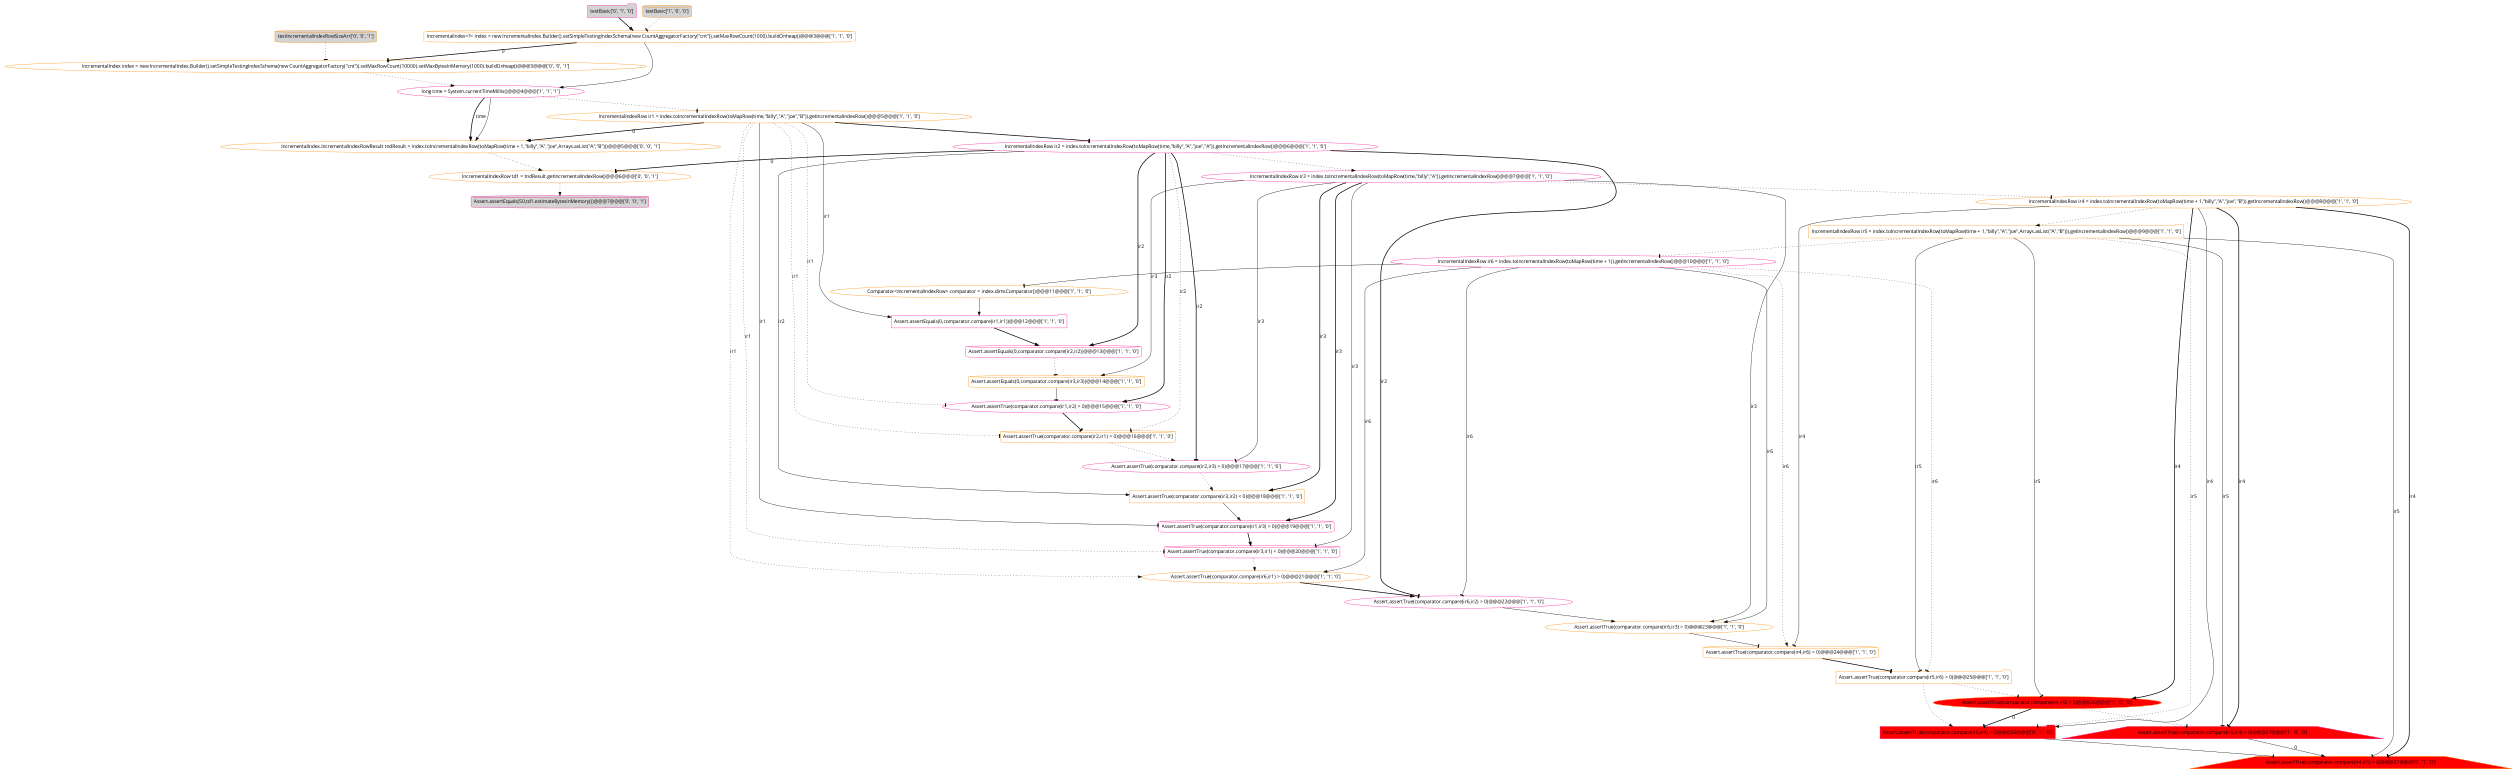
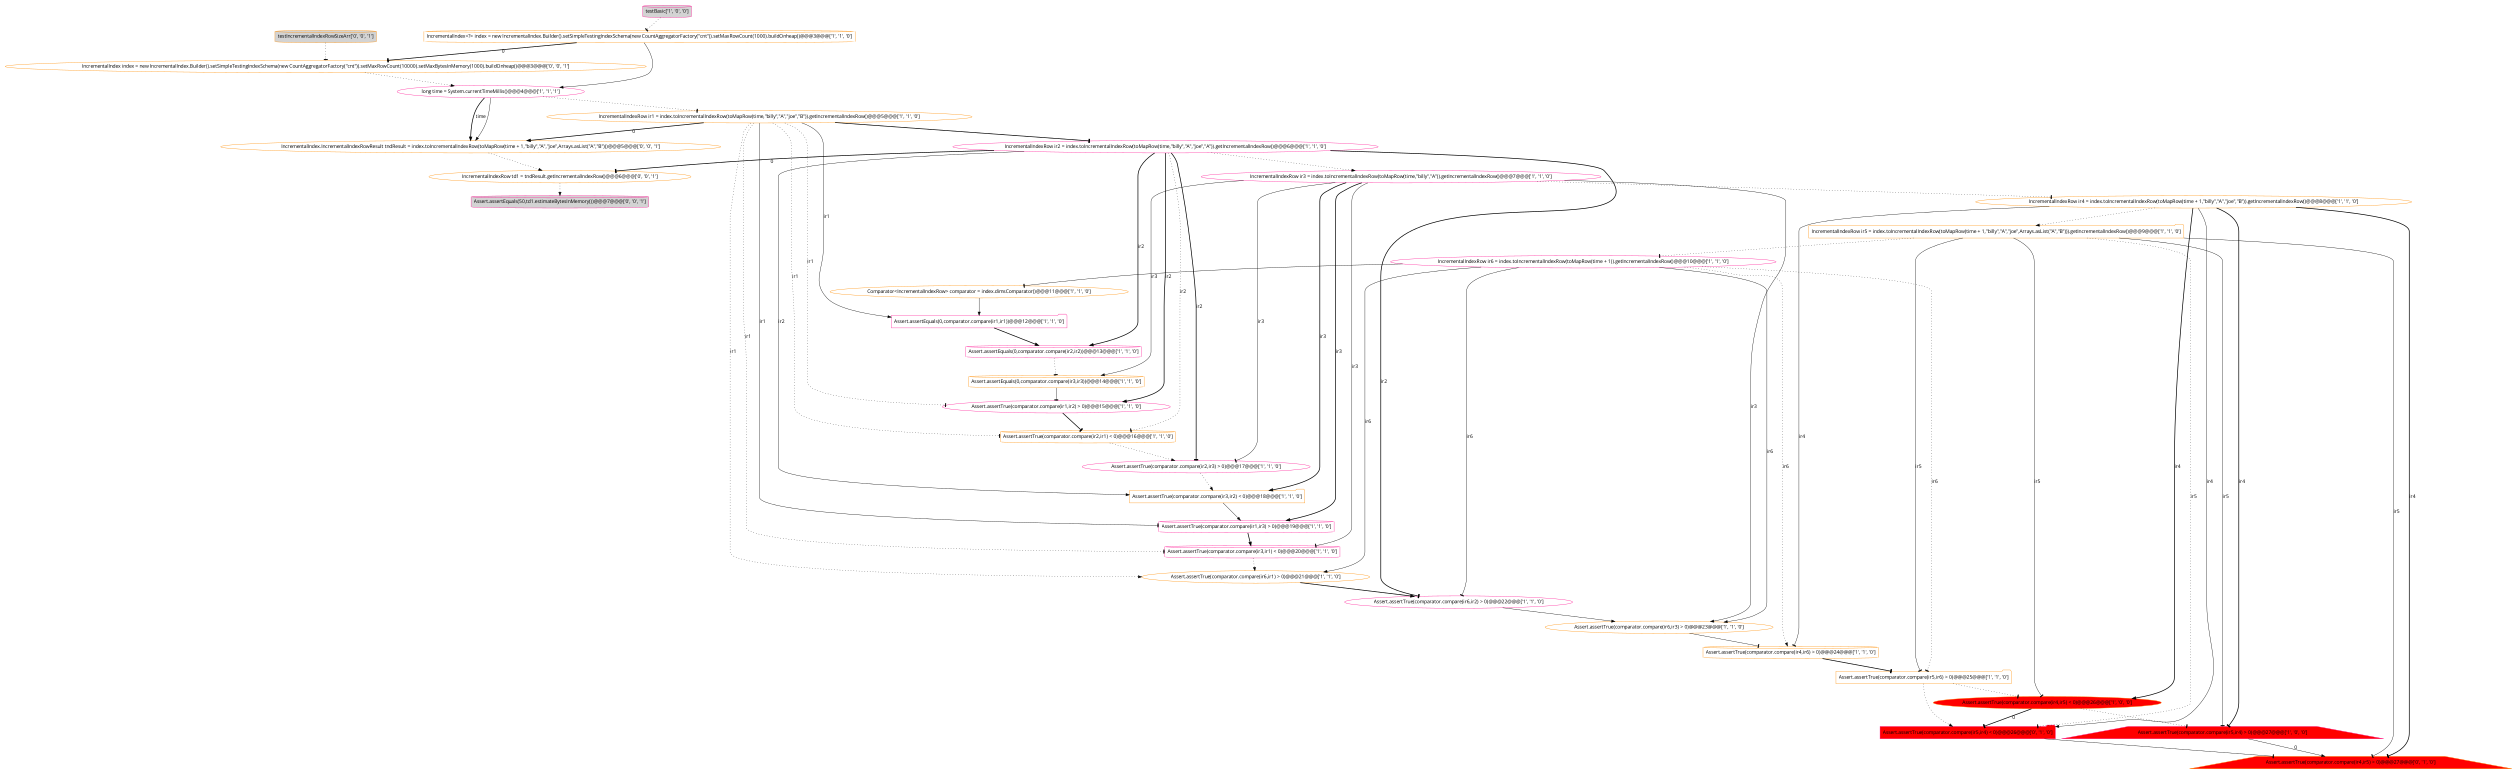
(612, 11) -> none
(667, 11) -> (667, 11)
